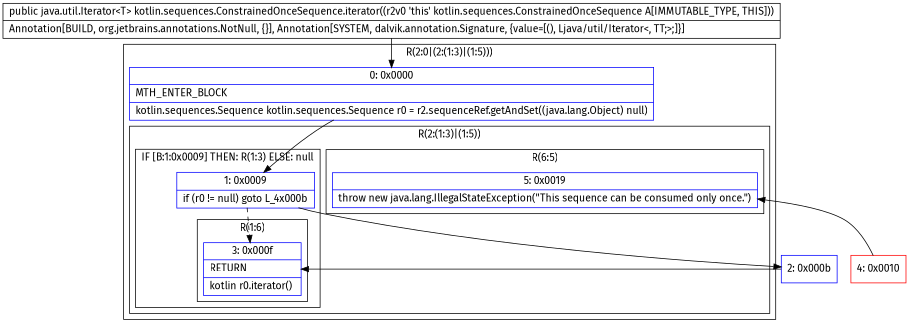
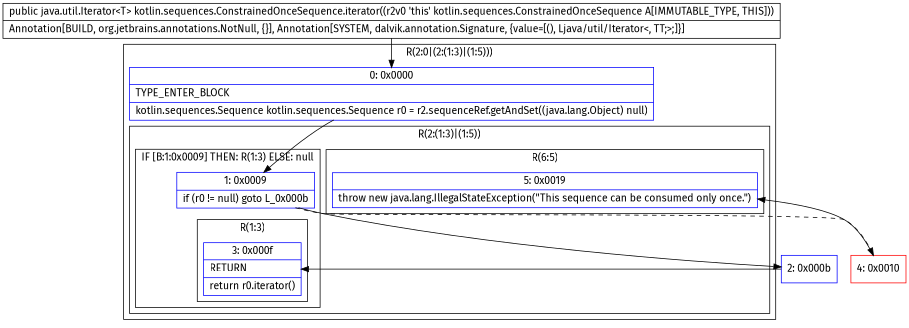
(182, 93) -> (183, 93)
(245, 199) -> (246, 199)
(249, 224) -> (589, 215)
(252, 228) -> (252, 228)
(251, 286) -> (252, 286)
